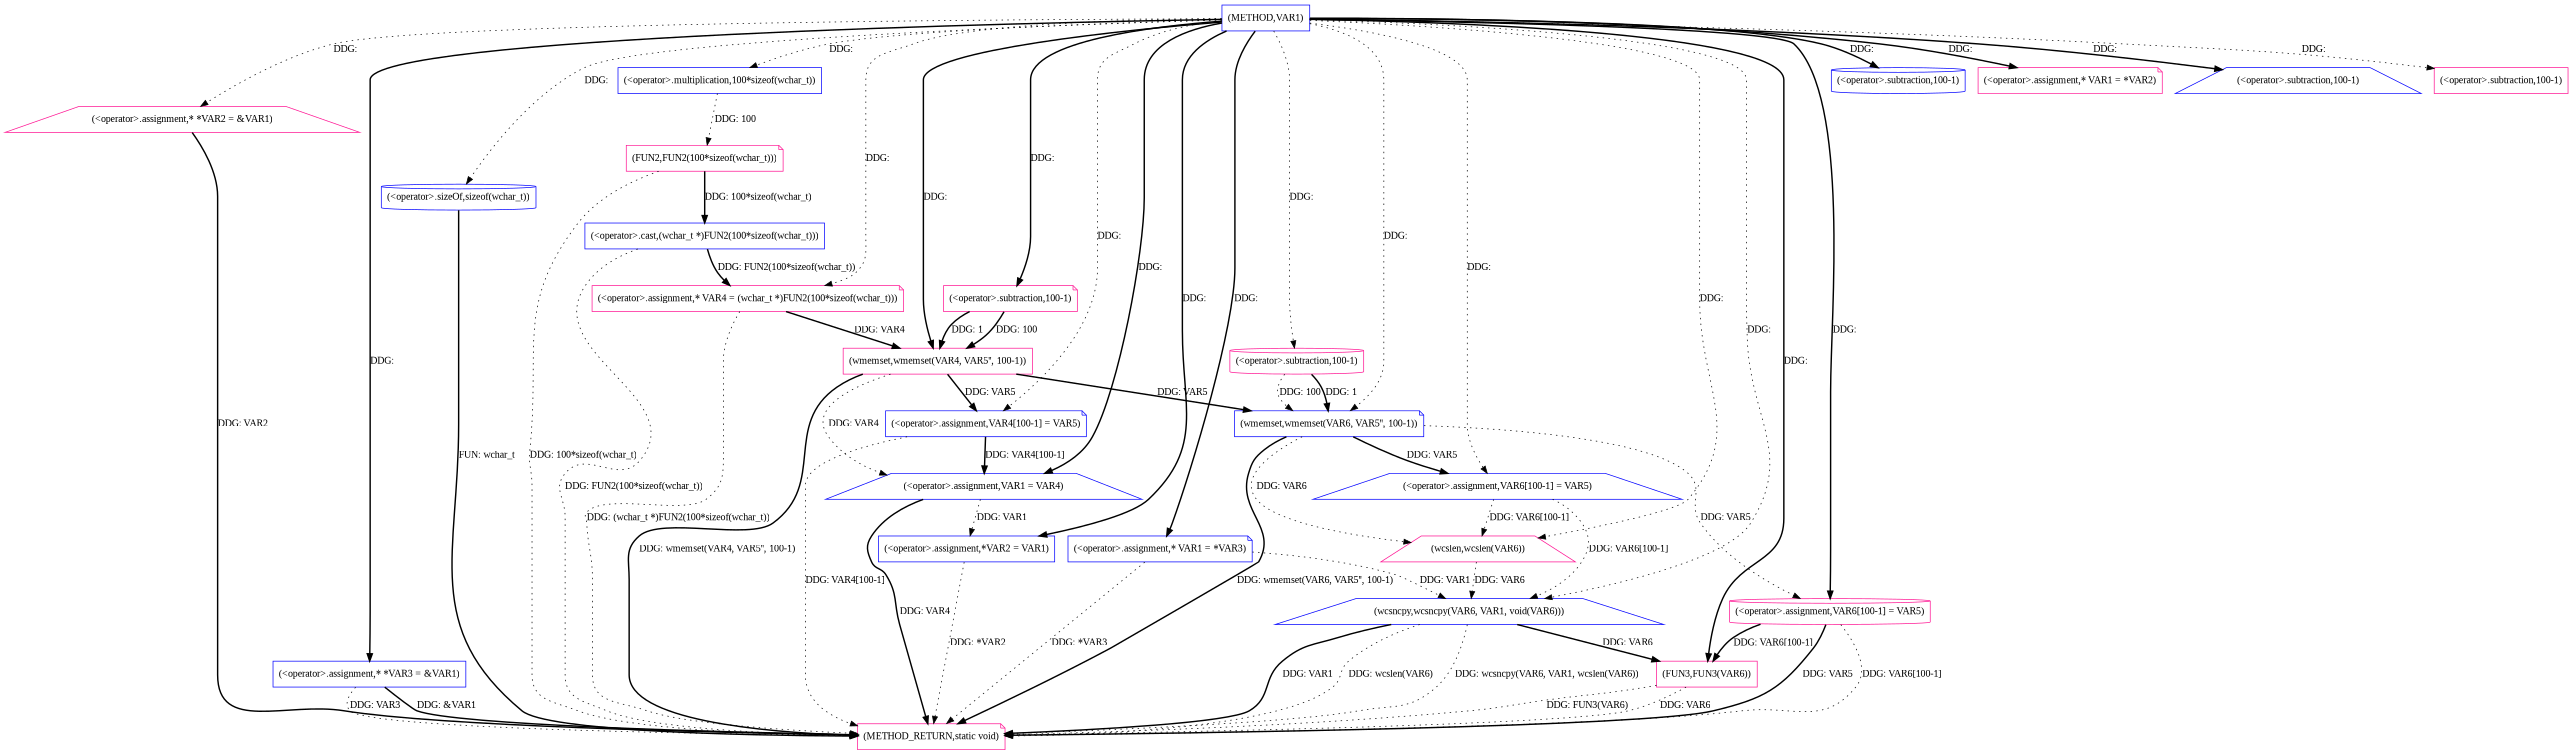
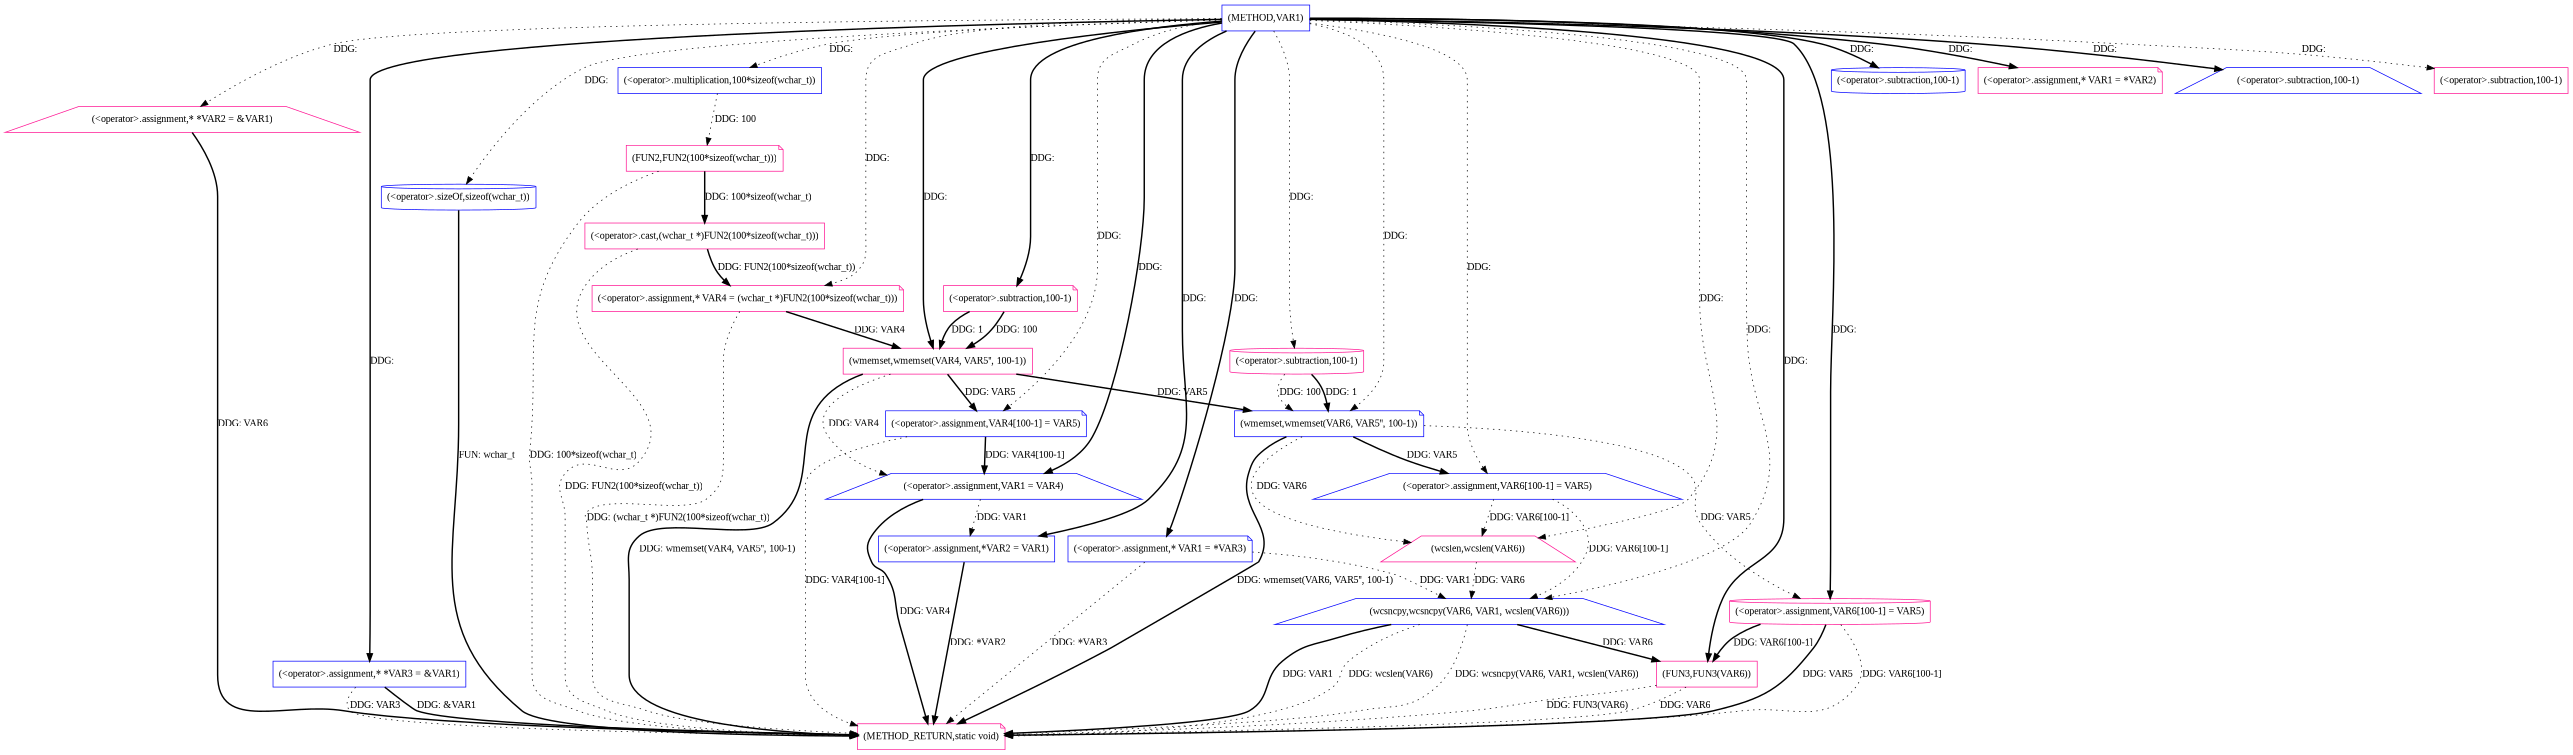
(705, 236) -> (705, 236)
(243, 424) -> (243, 424)
(1469, 612) -> (1469, 612)
(950, 639) -> (950, 639)
